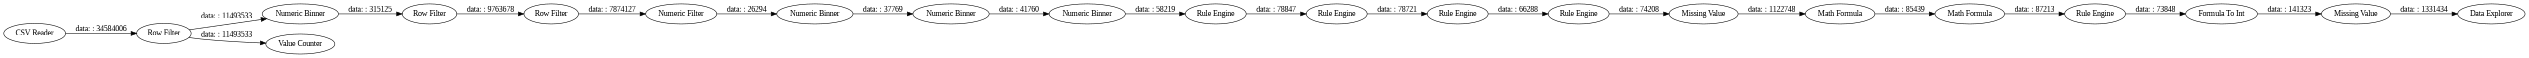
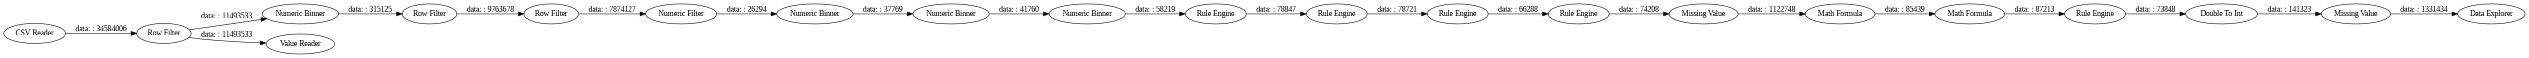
(2222, 14) -> (2222, 14)
(300, 44) -> (300, 44)
